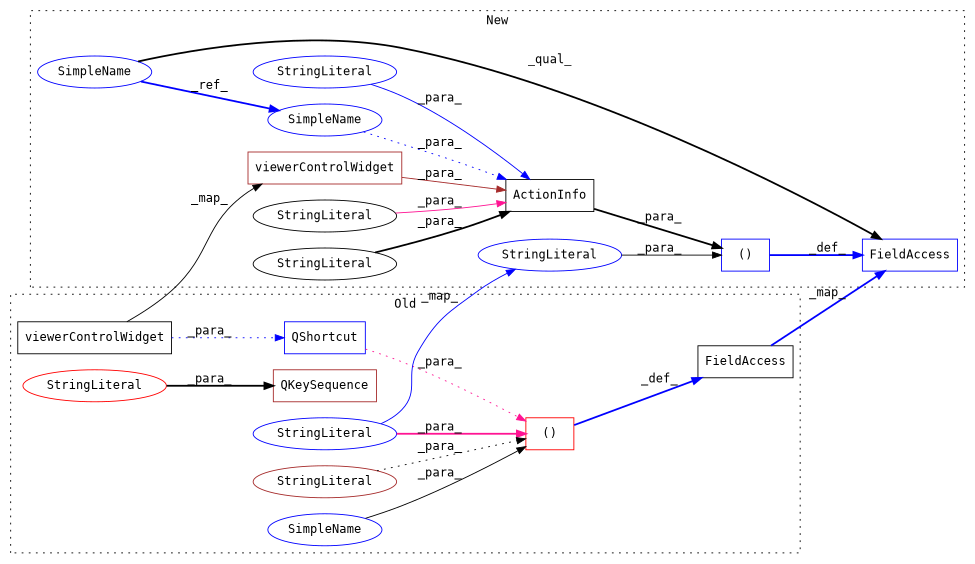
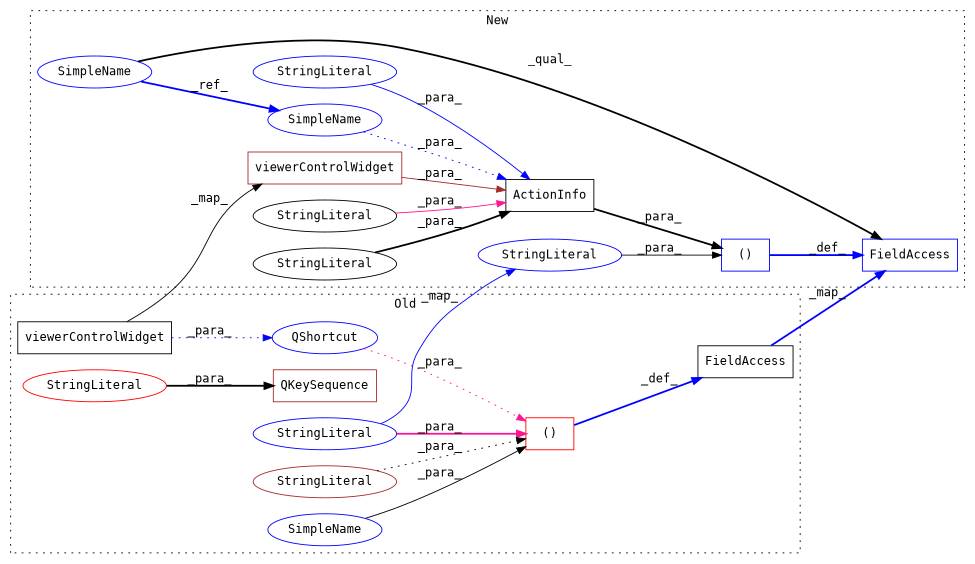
(325, 338) -> (325, 338)
